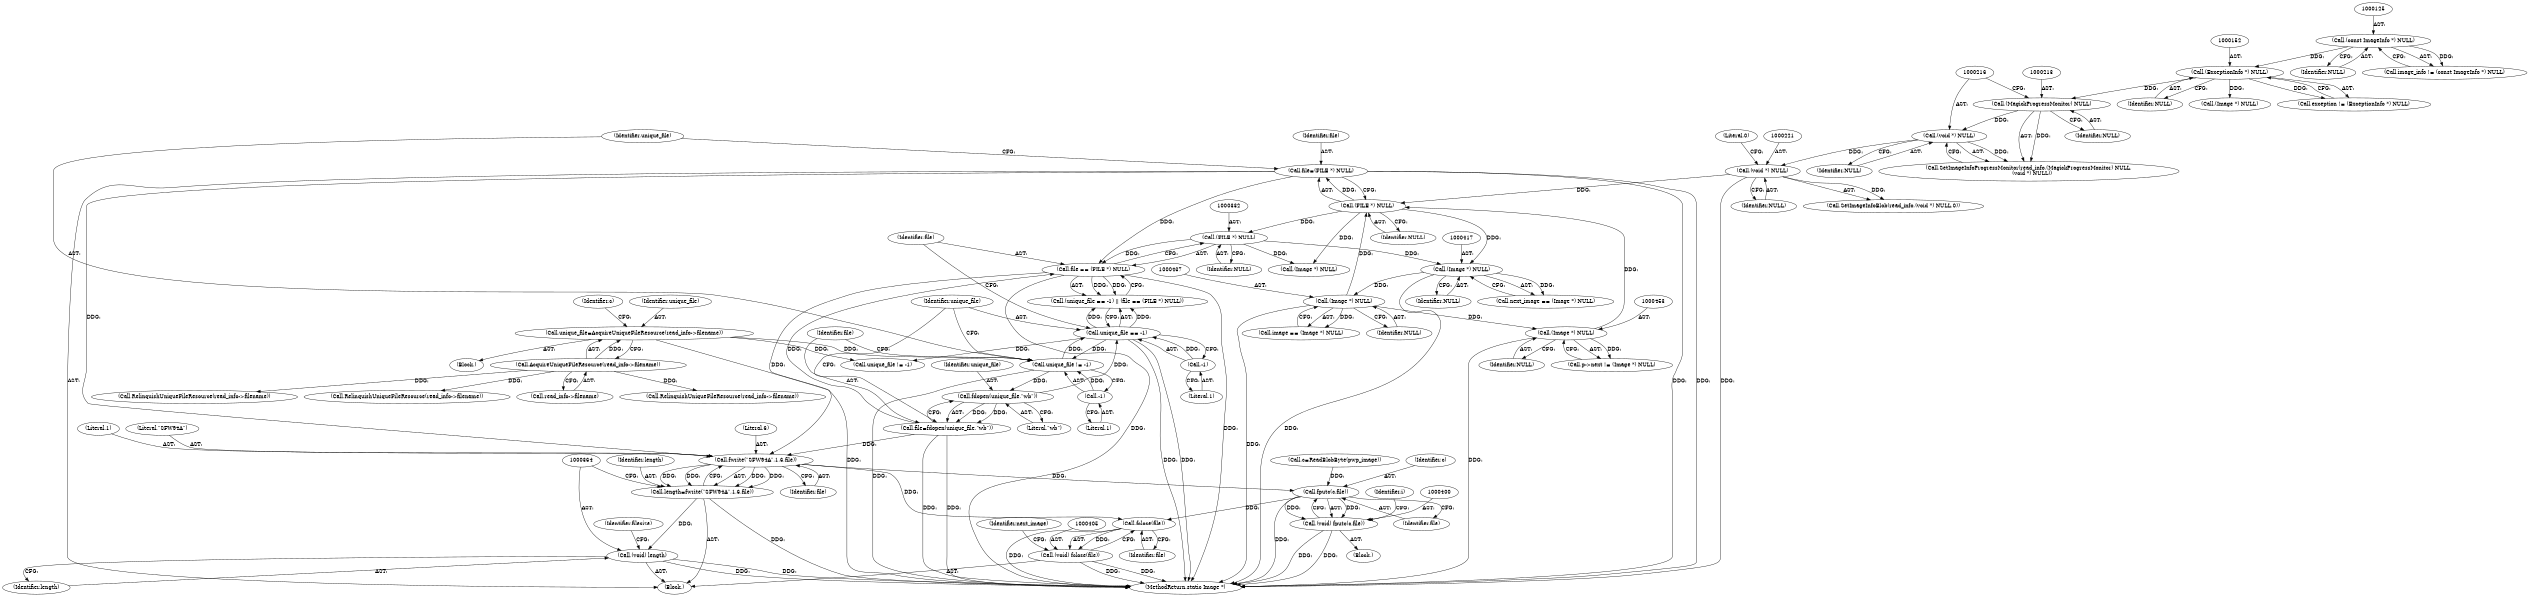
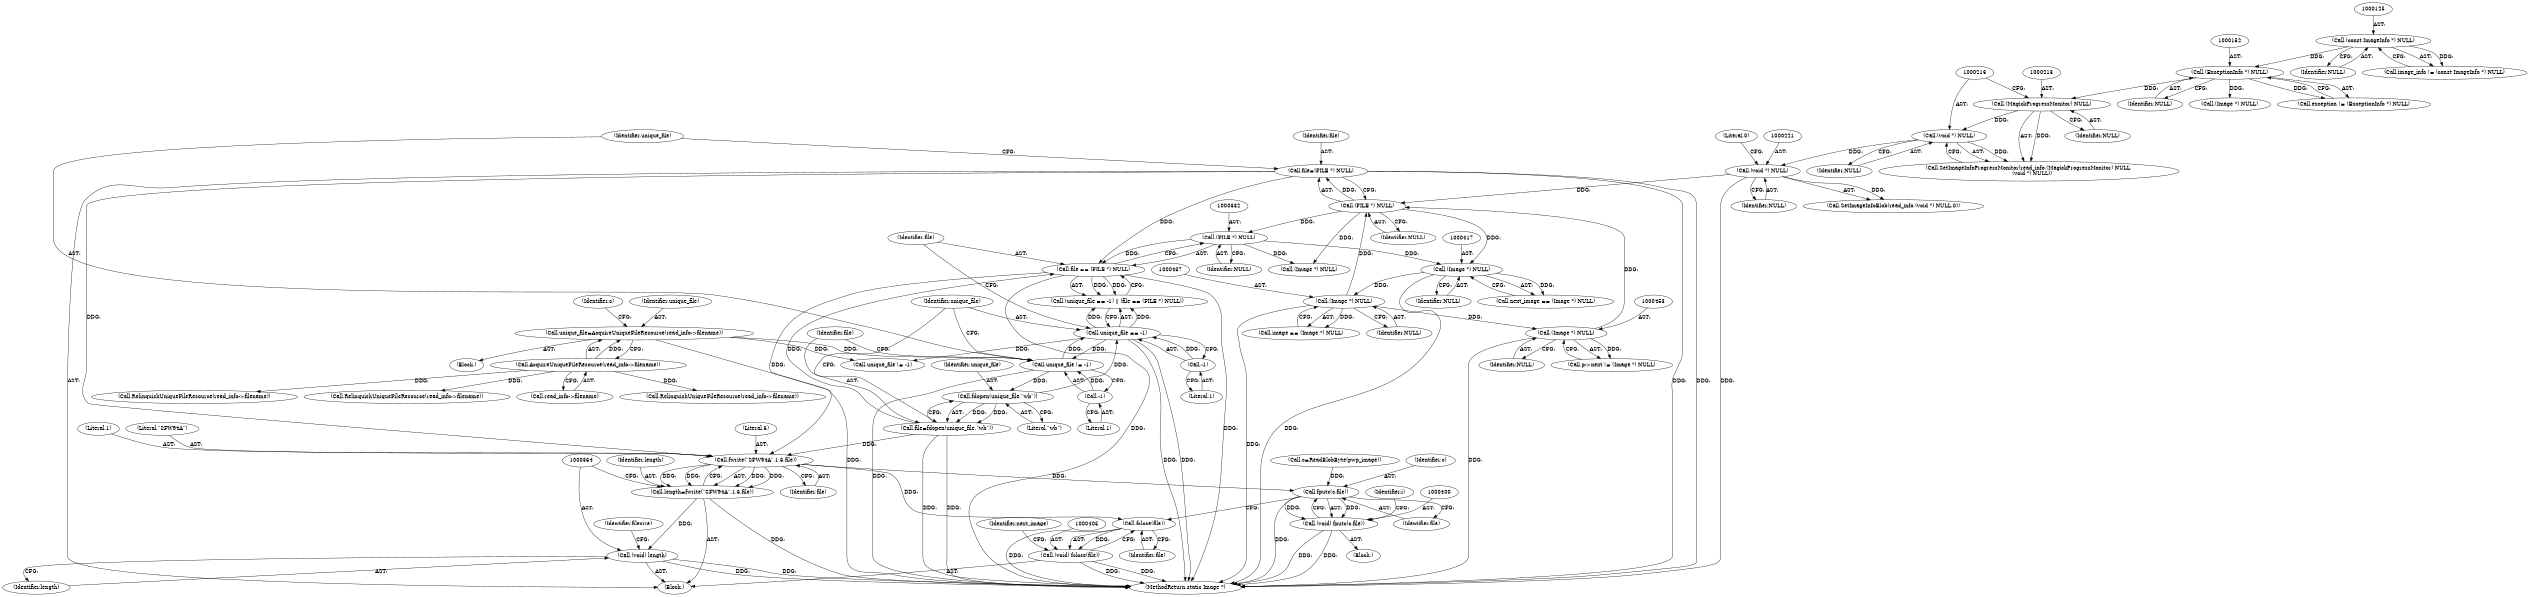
(1253, 508) -> (1253, 508)
